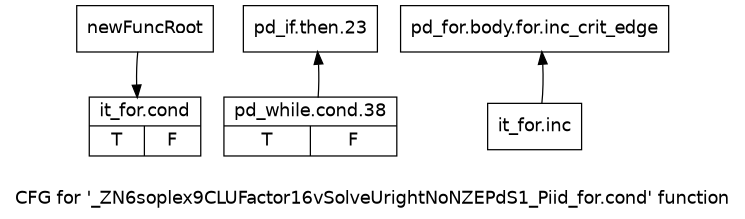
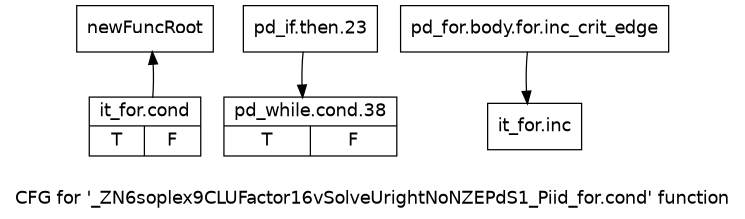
(137, 68) -> (153, 81)
(319, 81) -> (302, 68)
(543, 84) -> (526, 71)
